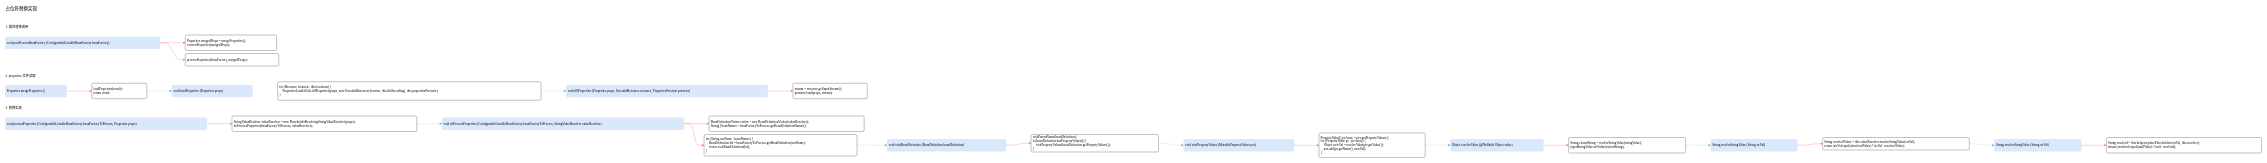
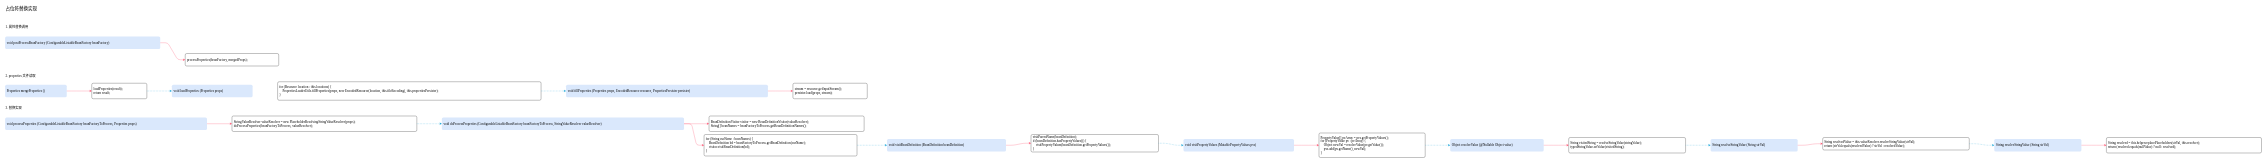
(183, 43) -> none
(231, 43) -> none
